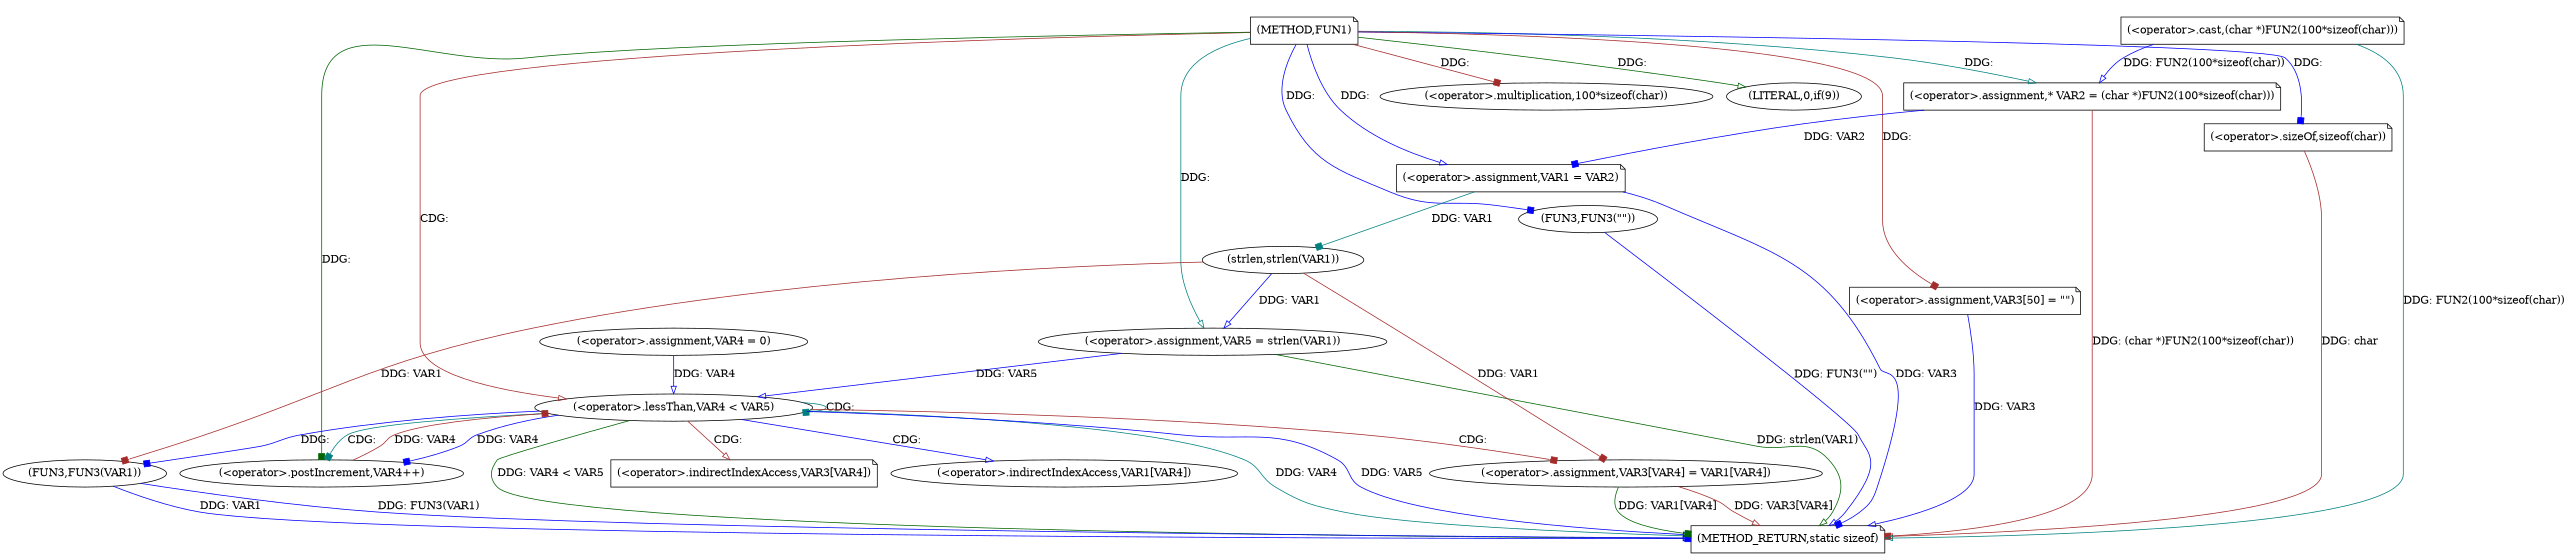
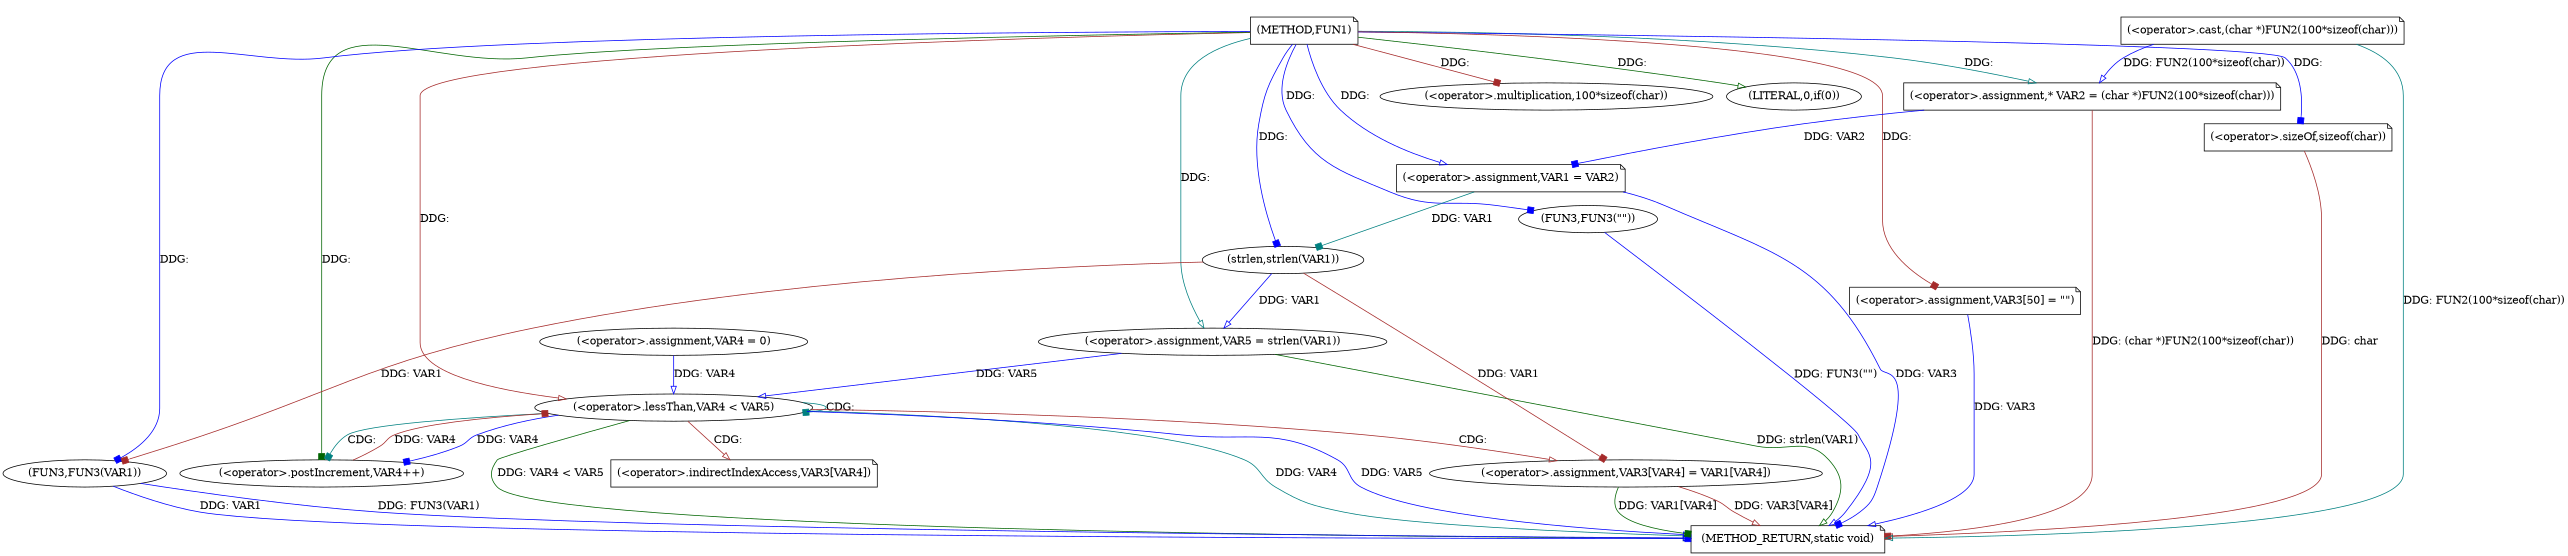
(1794, 96) -> (1794, 96)
none -> (1257, 139)
(436, 219) -> (436, 219)
(1181, 422) -> (1181, 422)
(344, 428) -> (503, 45)
(1064, 473) -> none
(1788, 539) -> (1788, 539)
